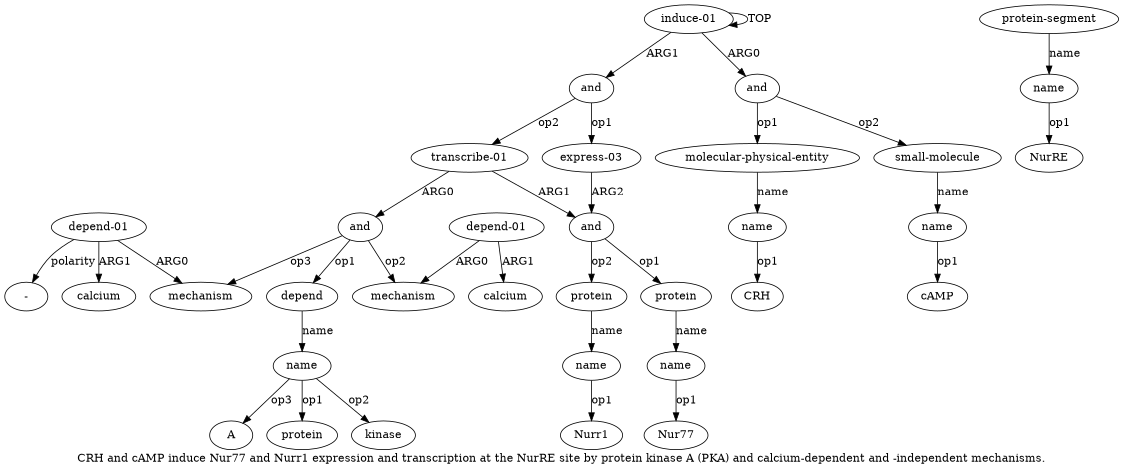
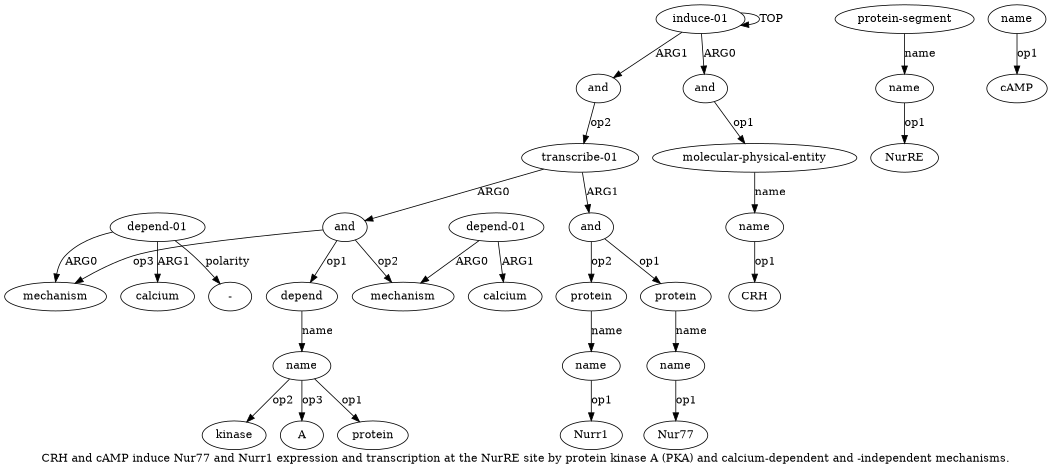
(592, 158) -> none
(938, 158) -> none
